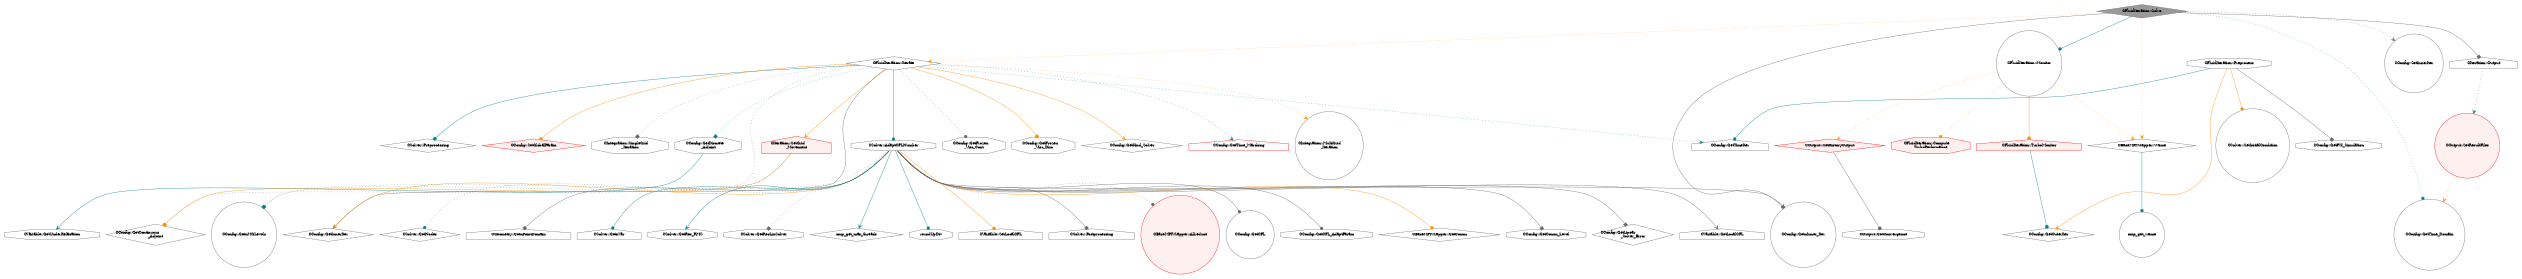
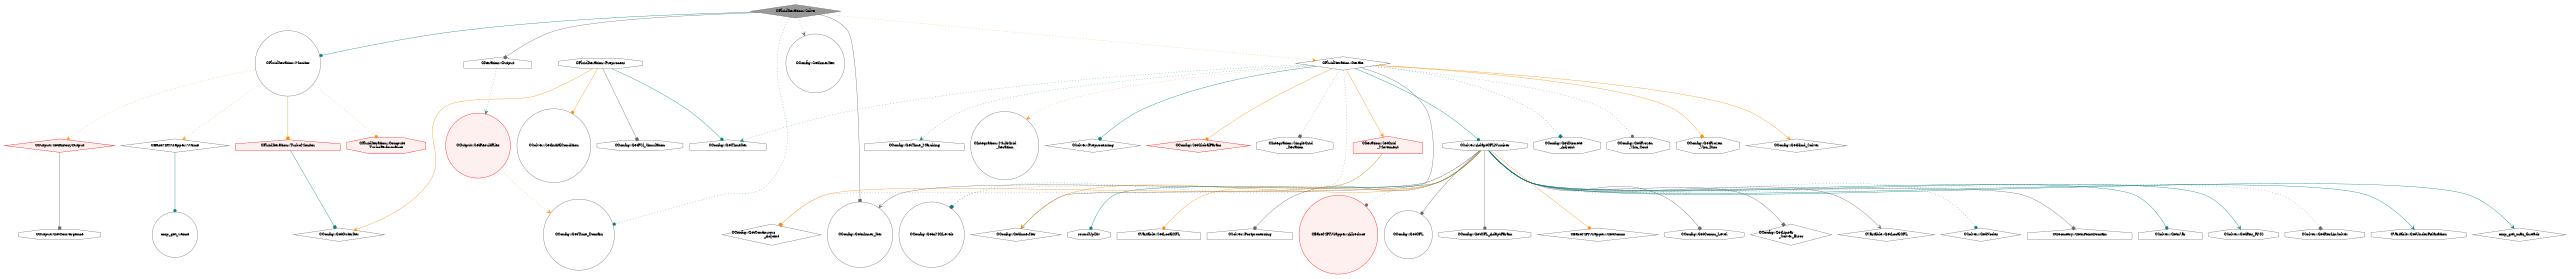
(2142, 77) -> none
(1239, 146) -> (914, 146)
(231, 188) -> (1950, 189)
(1722, 235) -> (1886, 235)
